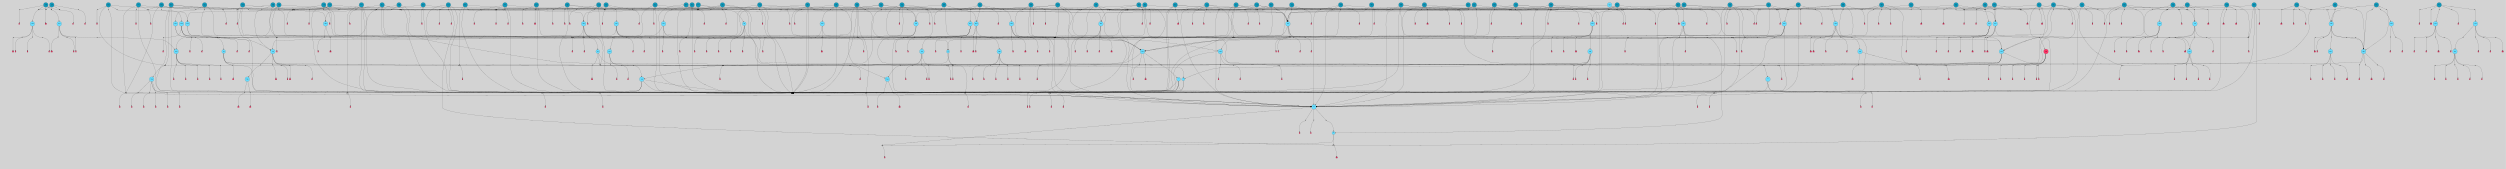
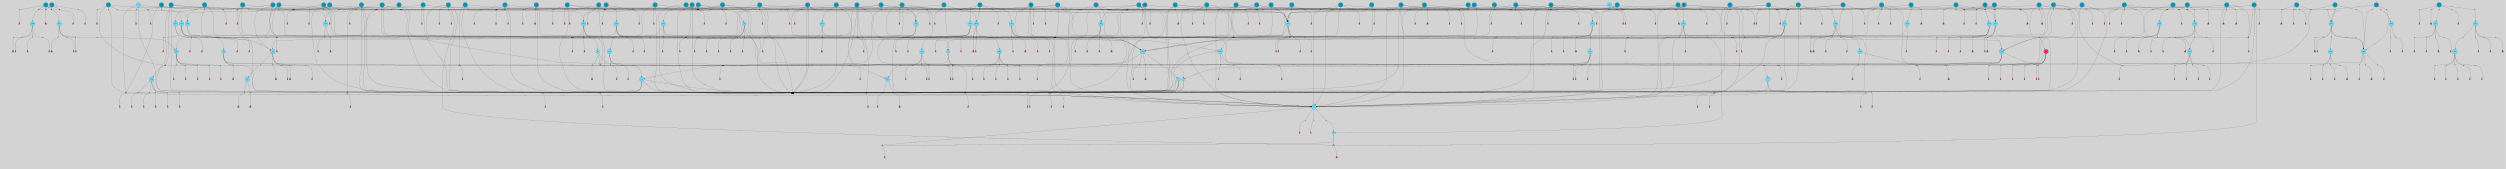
(139, 5) -> (139, 5)
none -> (1907, 24)
